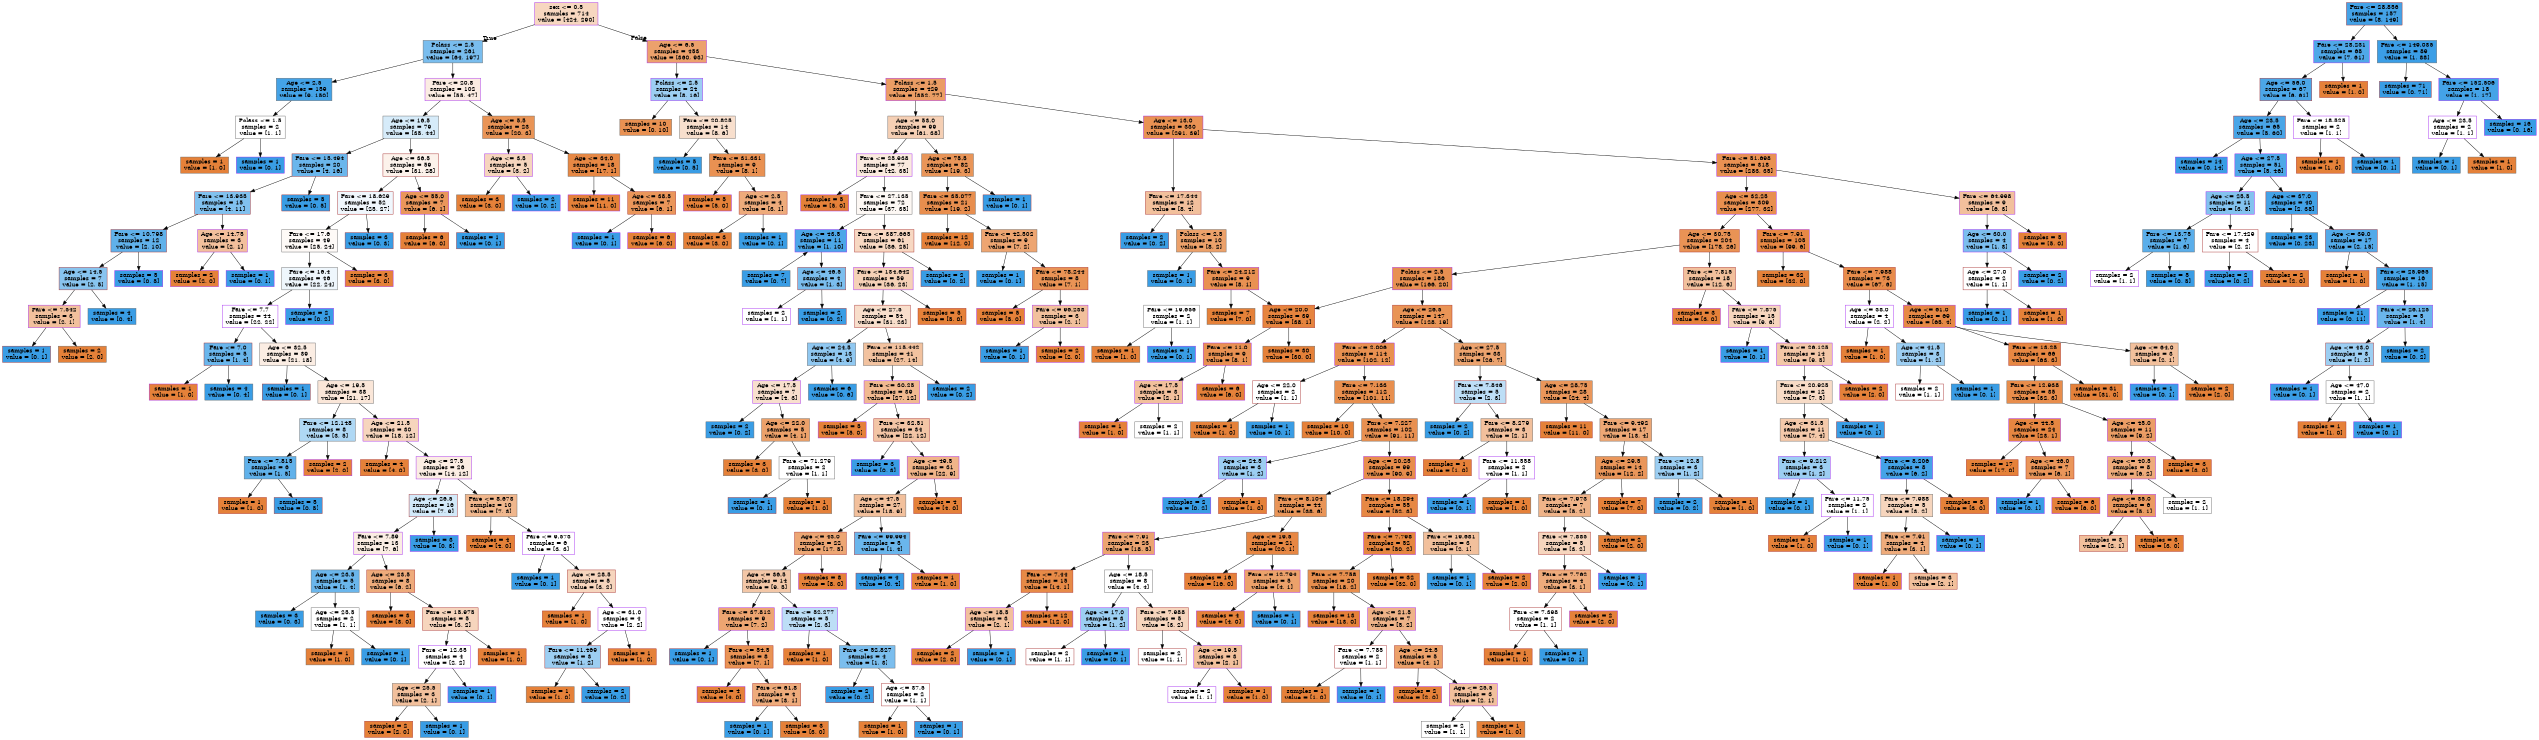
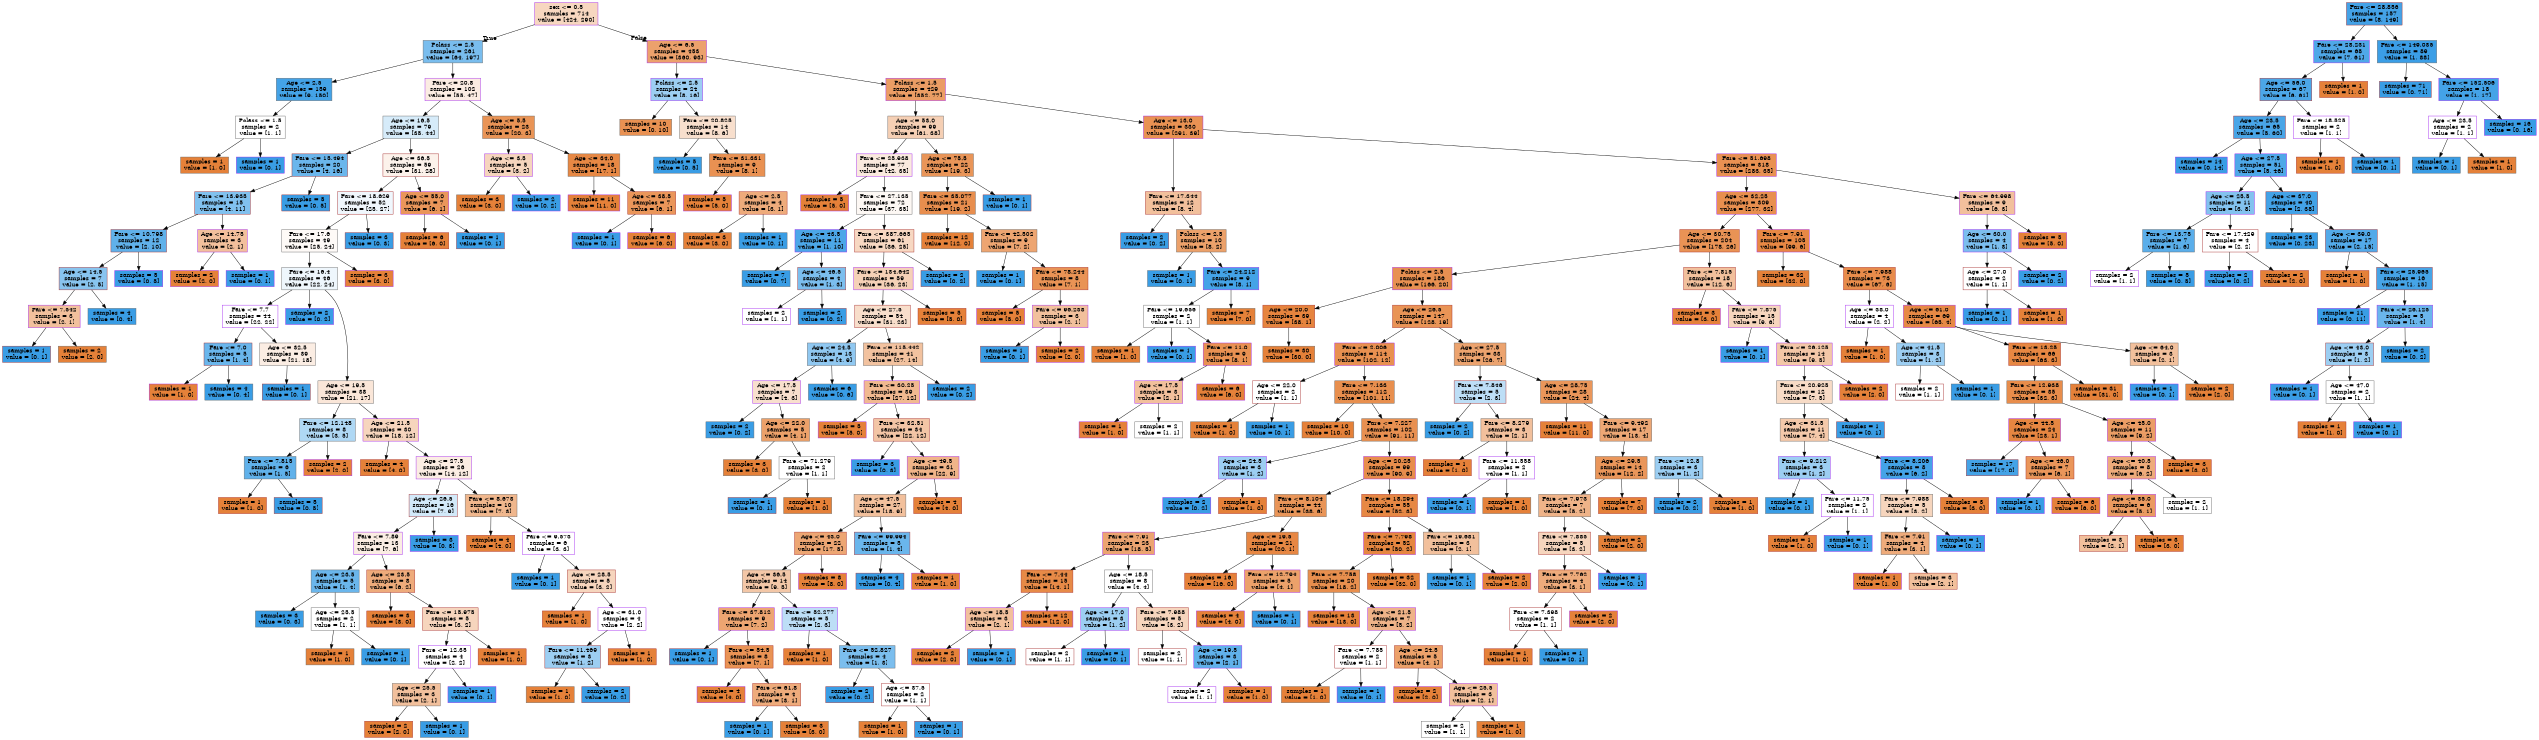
(948, 165) -> (948, 165)
(749, 182) -> none
(792, 263) -> (790, 260)
(1231, 279) -> (1231, 279)
(1258, 296) -> (1203, 296)
(1260, 334) -> (1197, 334)
(315, 372) -> (345, 330)
(1651, 448) -> none
(1992, 468) -> (1992, 468)
(1218, 657) -> (1218, 657)
